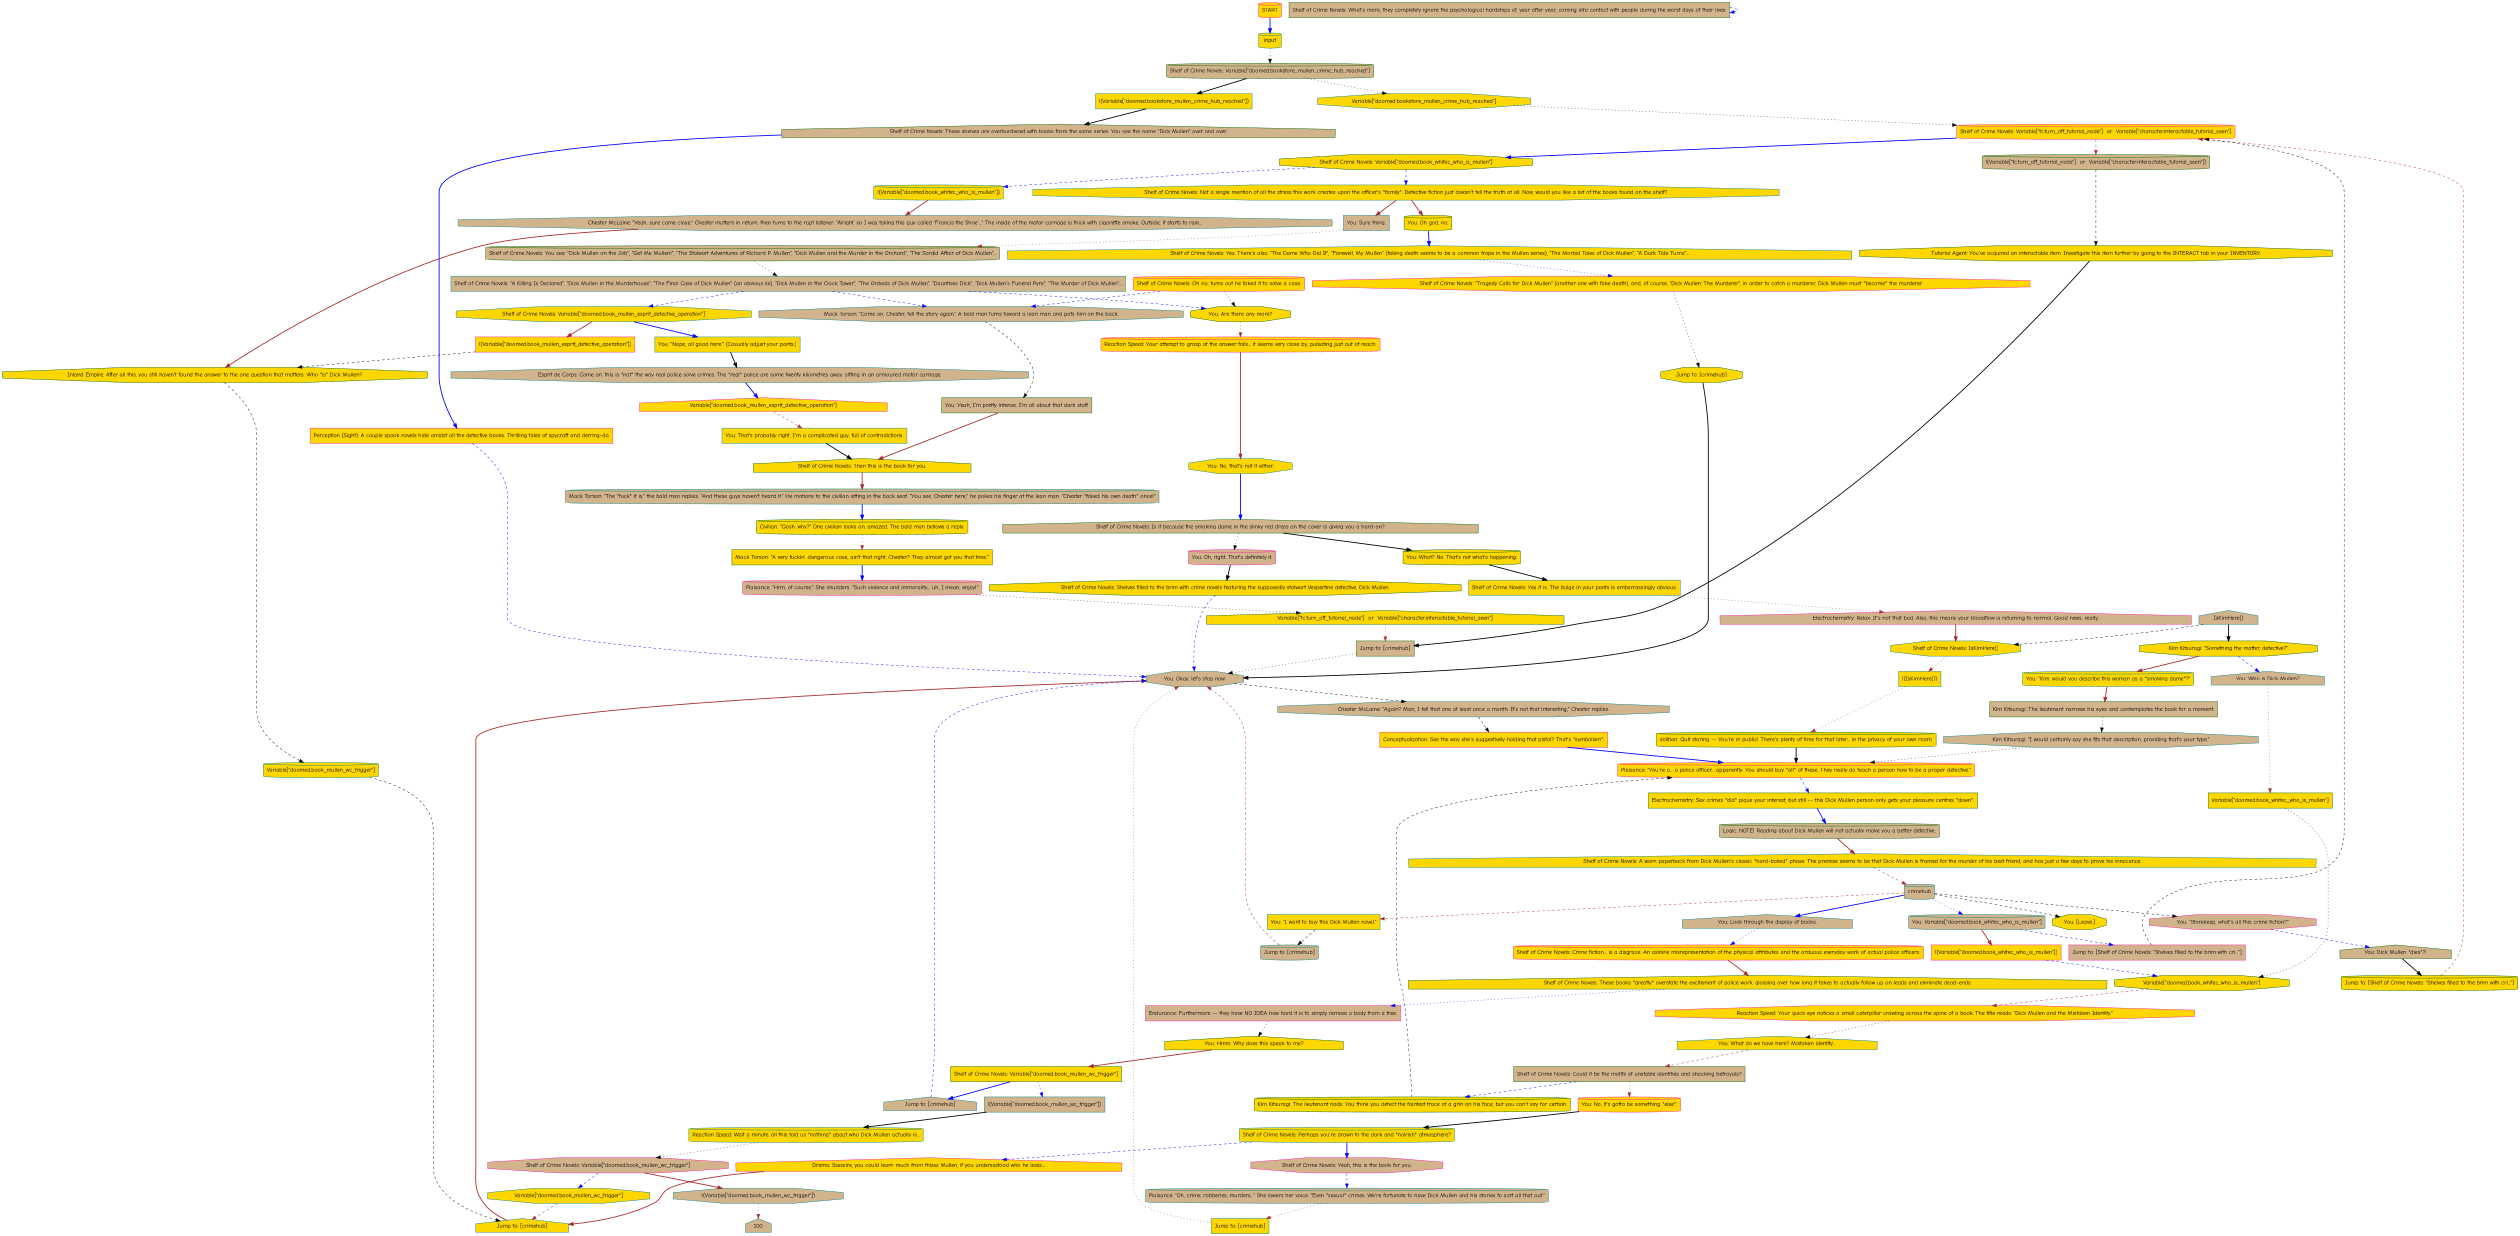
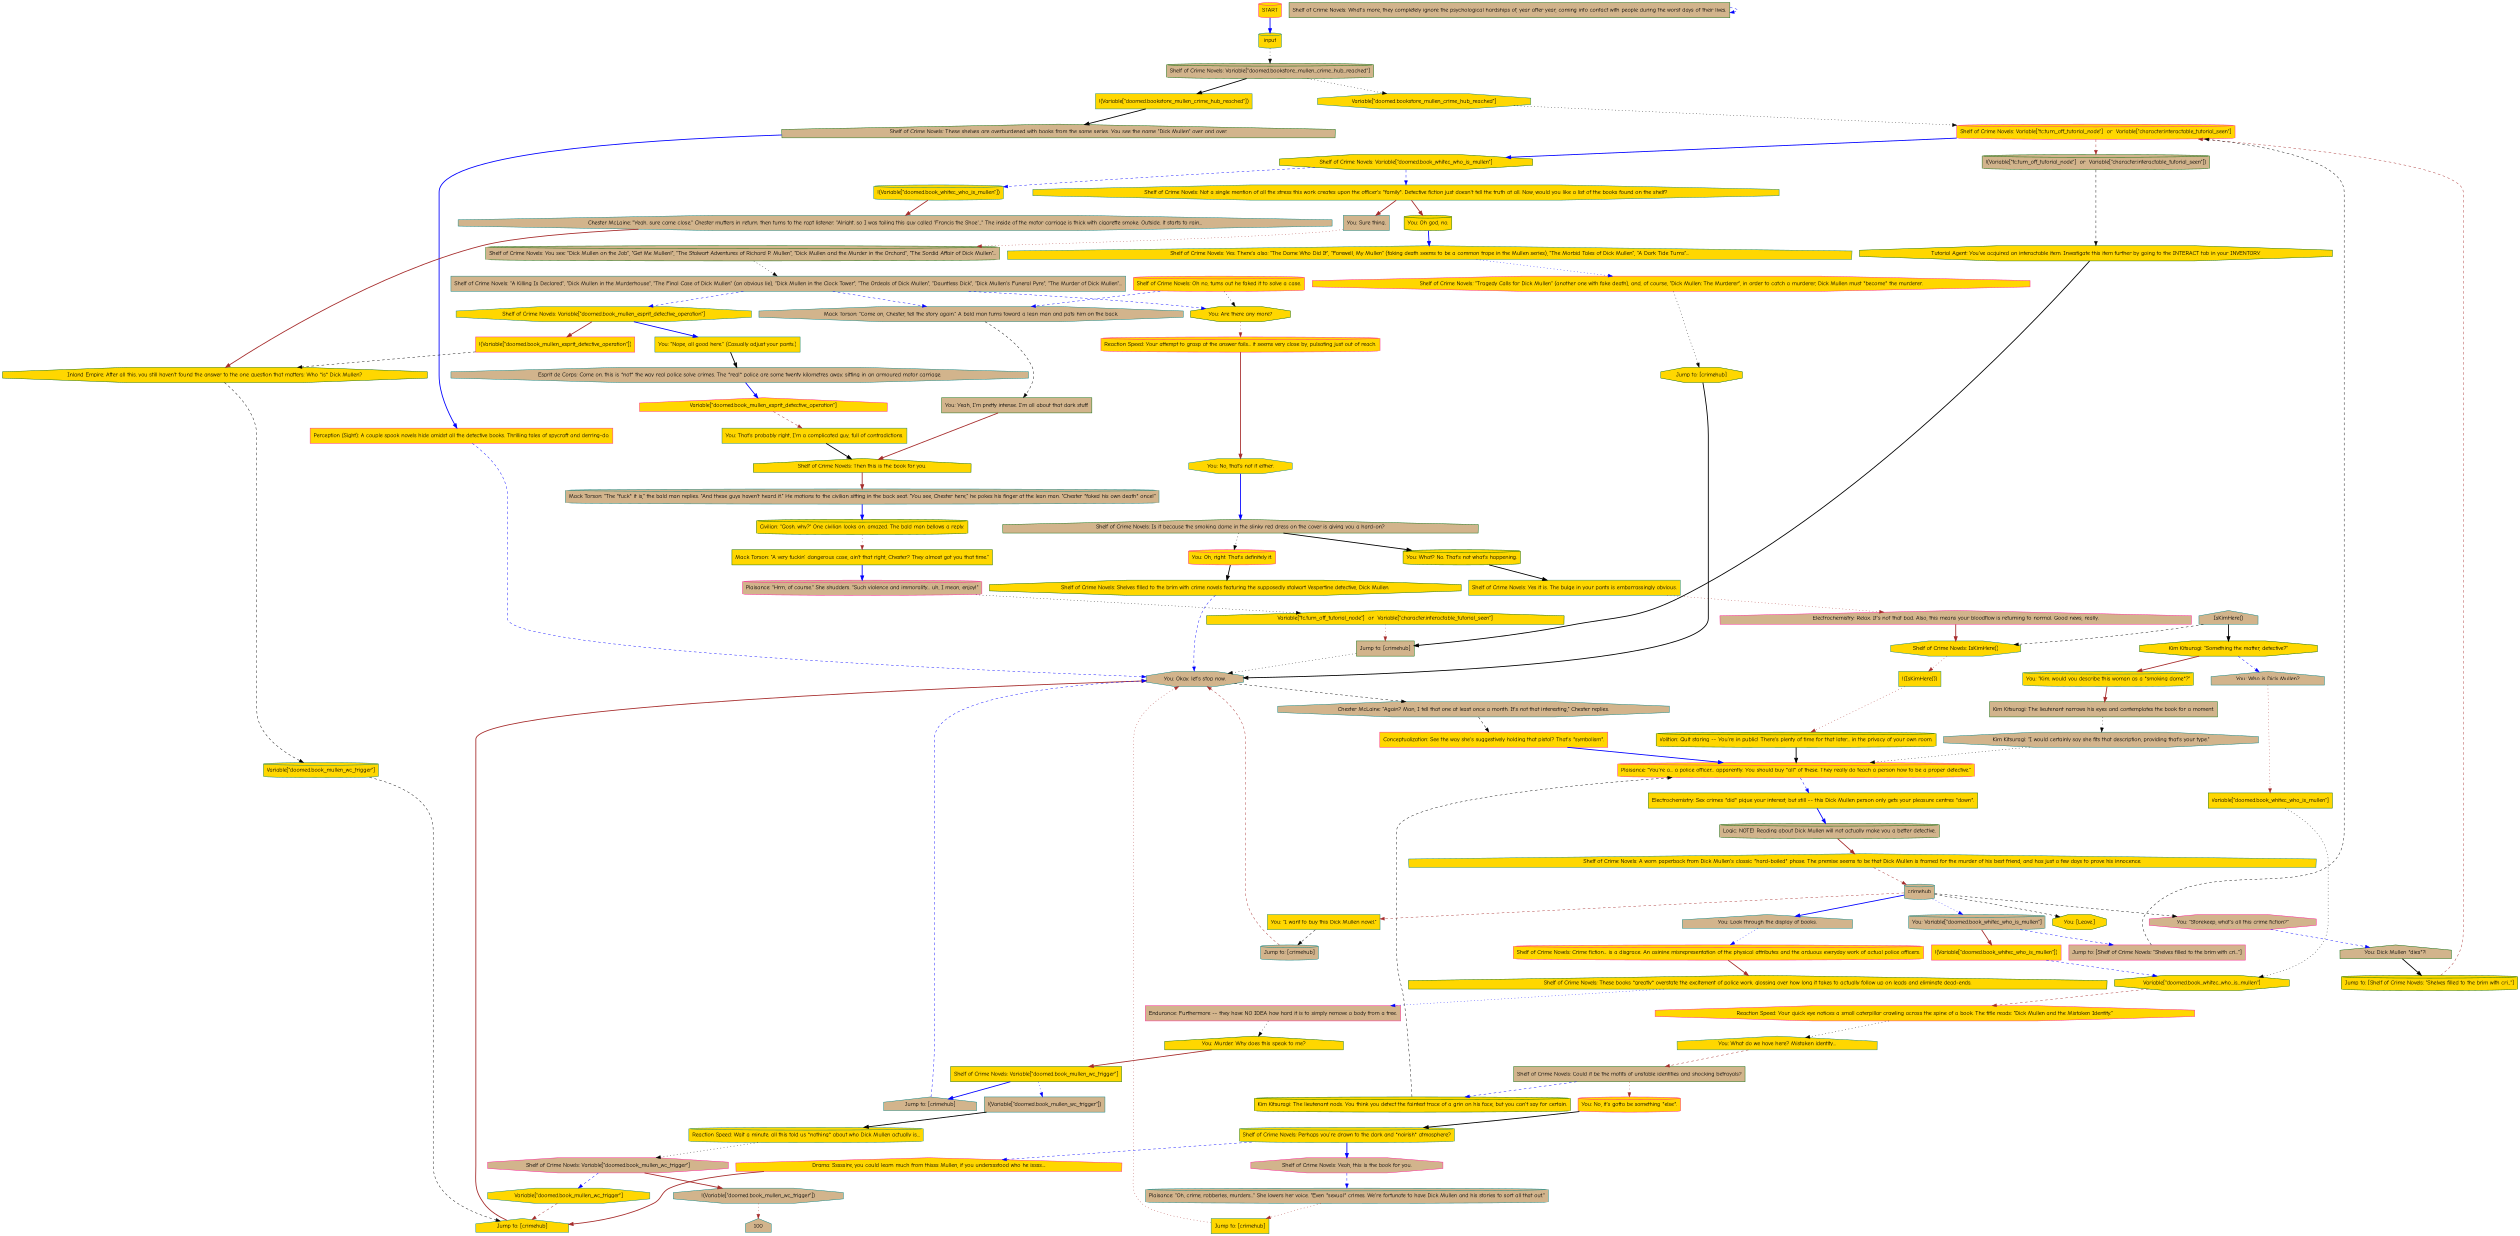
(1232, 557) -> (1232, 557)
(1254, 1044) -> (1254, 1044)
